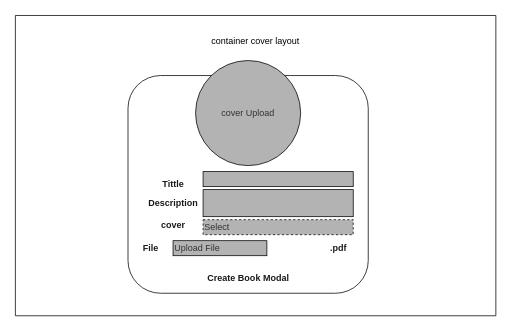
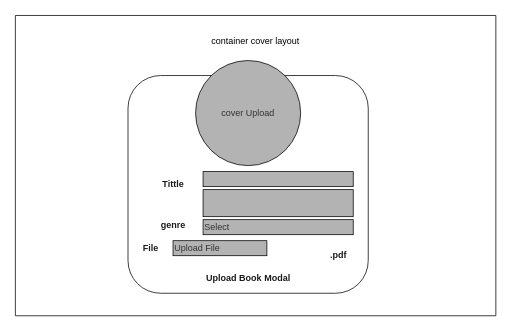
(173, 203) -> none
(173, 225) -> (173, 225)
(278, 227) -> (278, 227)
(338, 248) -> (338, 255)
(248, 278) -> (248, 278)
